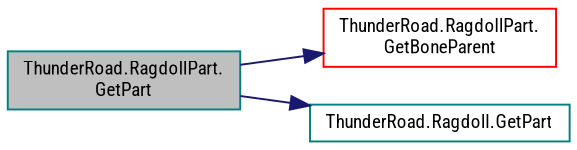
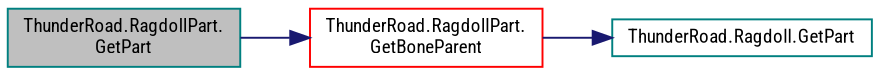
(265, 99) -> (568, 38)
